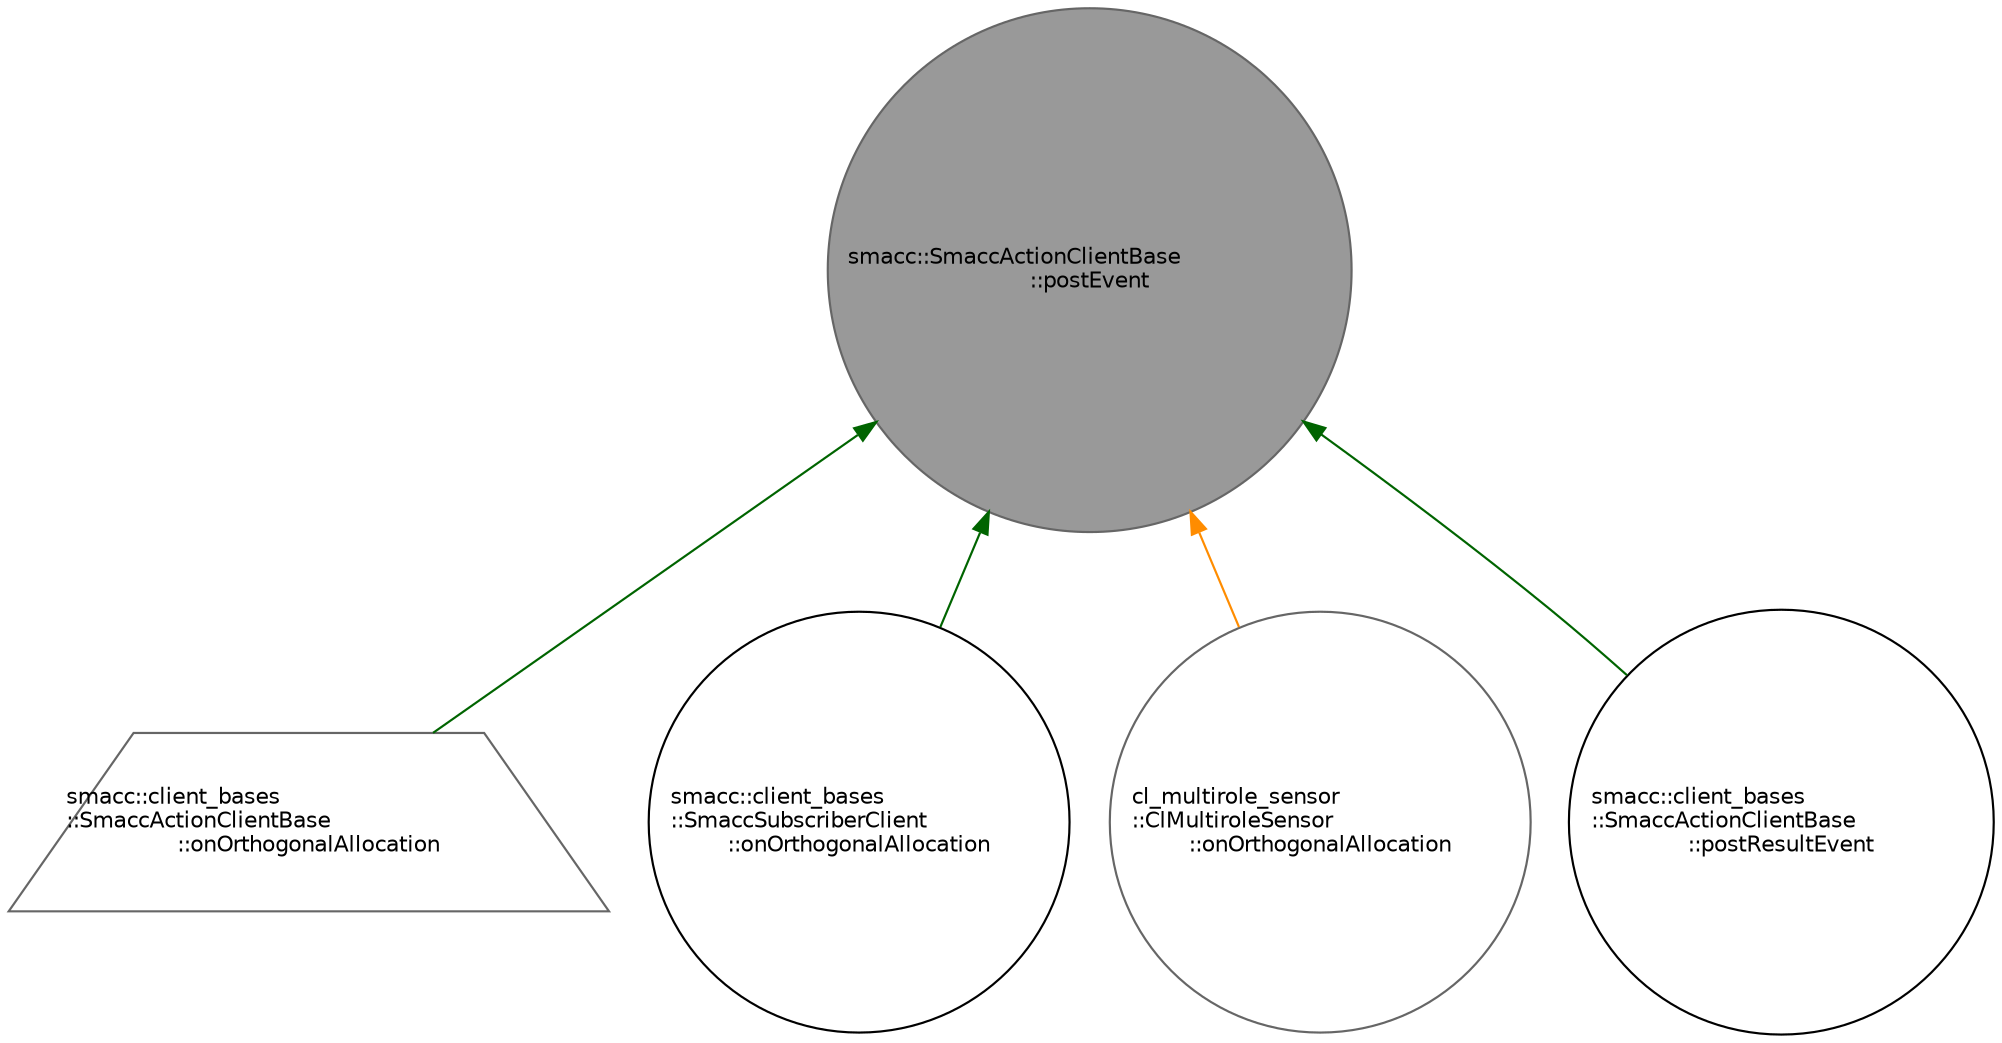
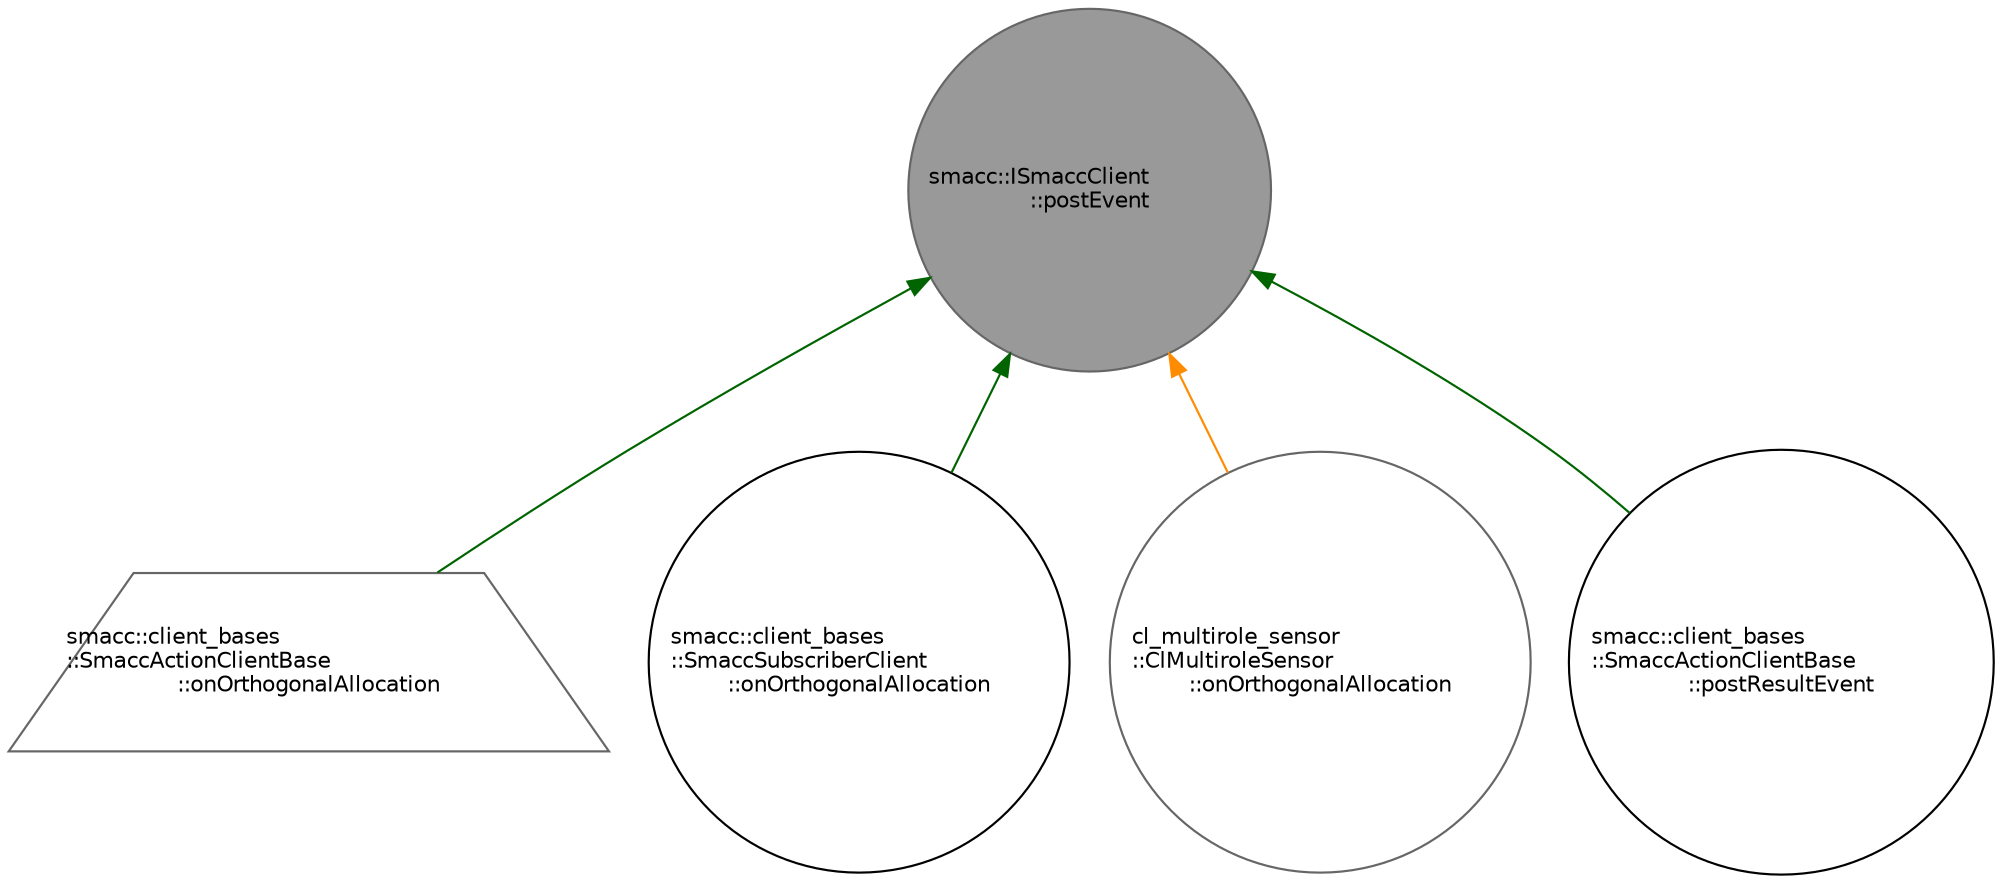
(1090, 270) -> (1090, 190)
